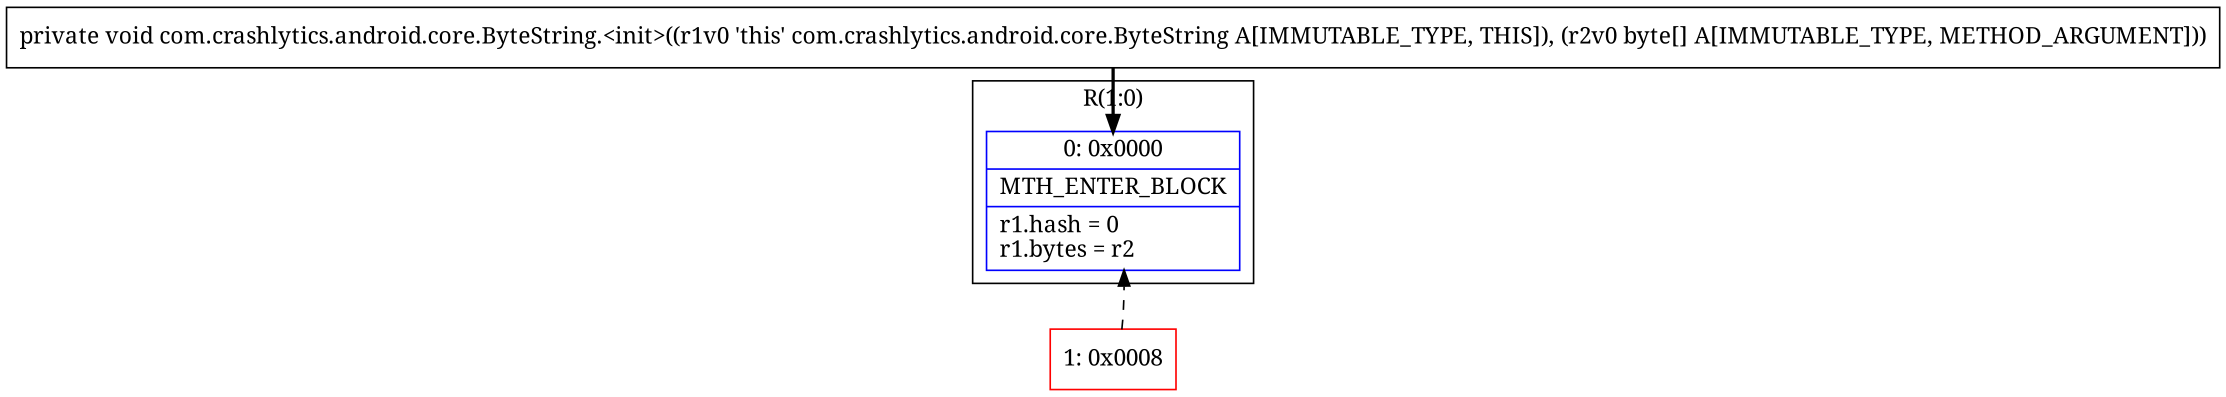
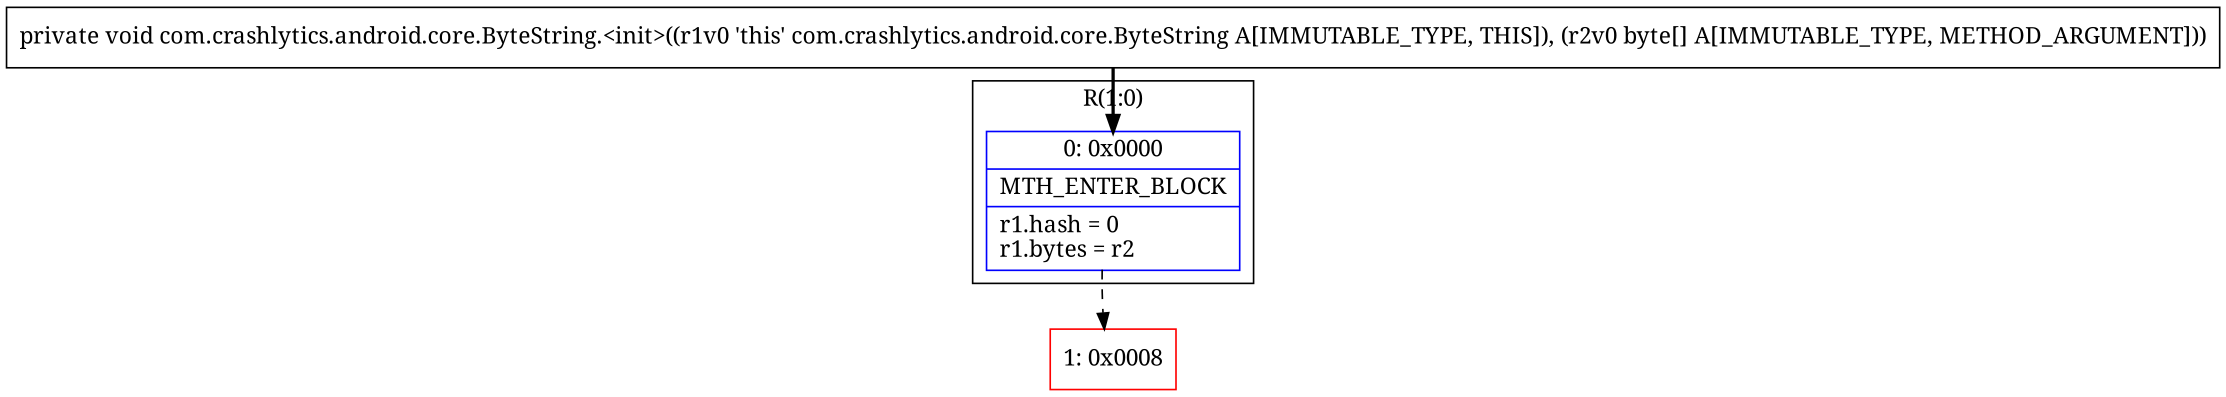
(1123, 308) -> (1102, 293)
